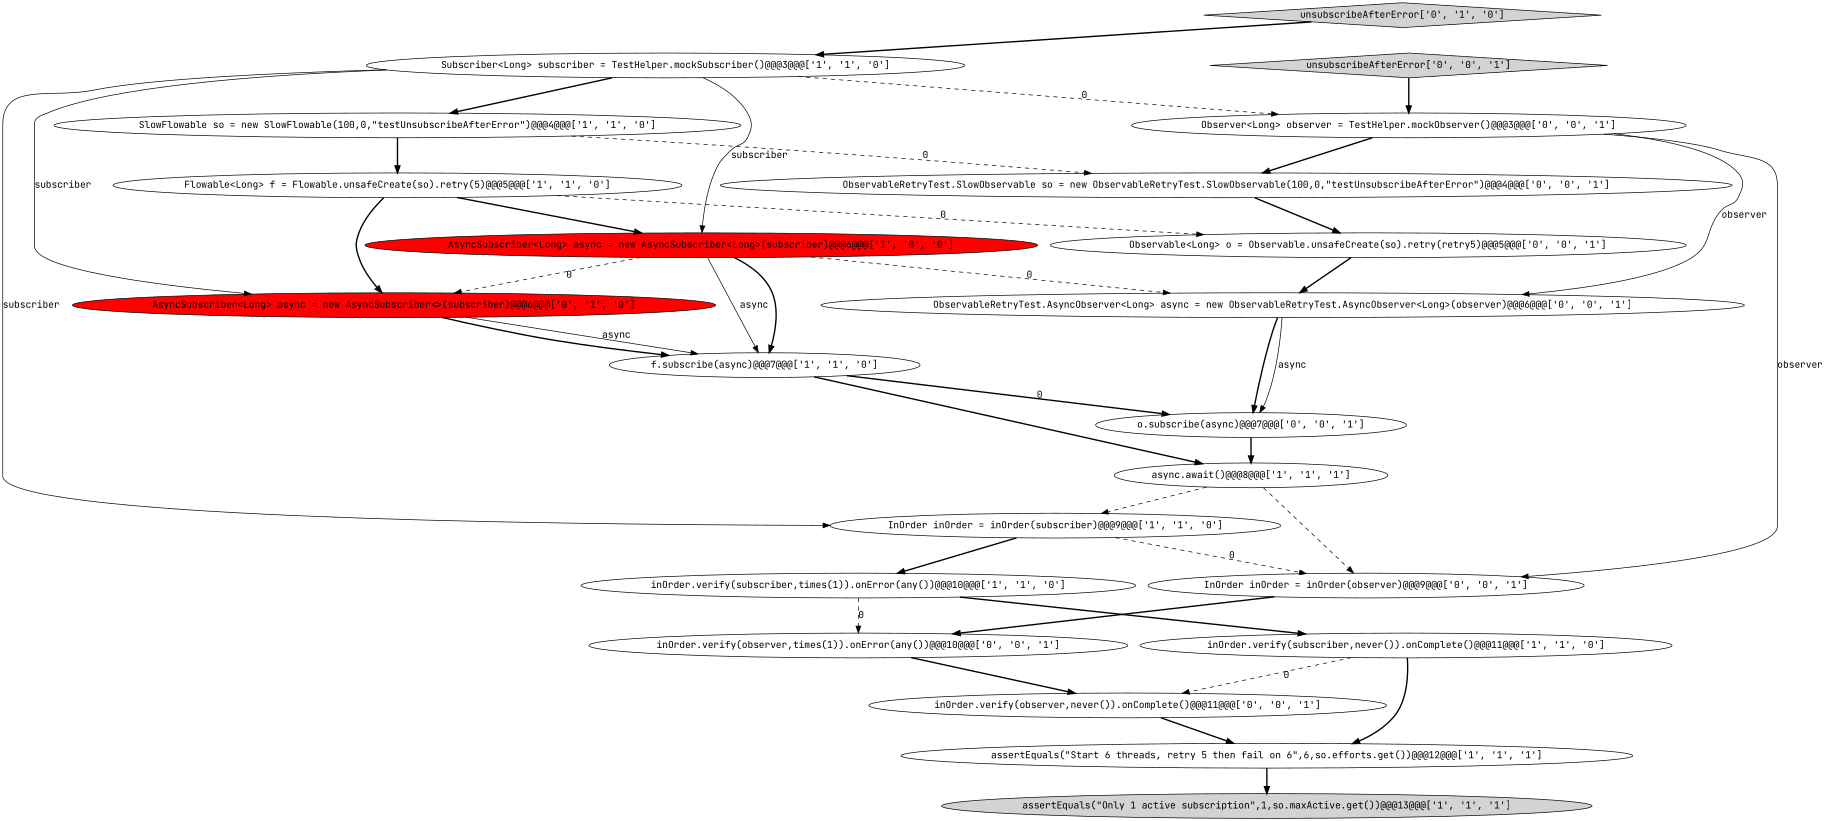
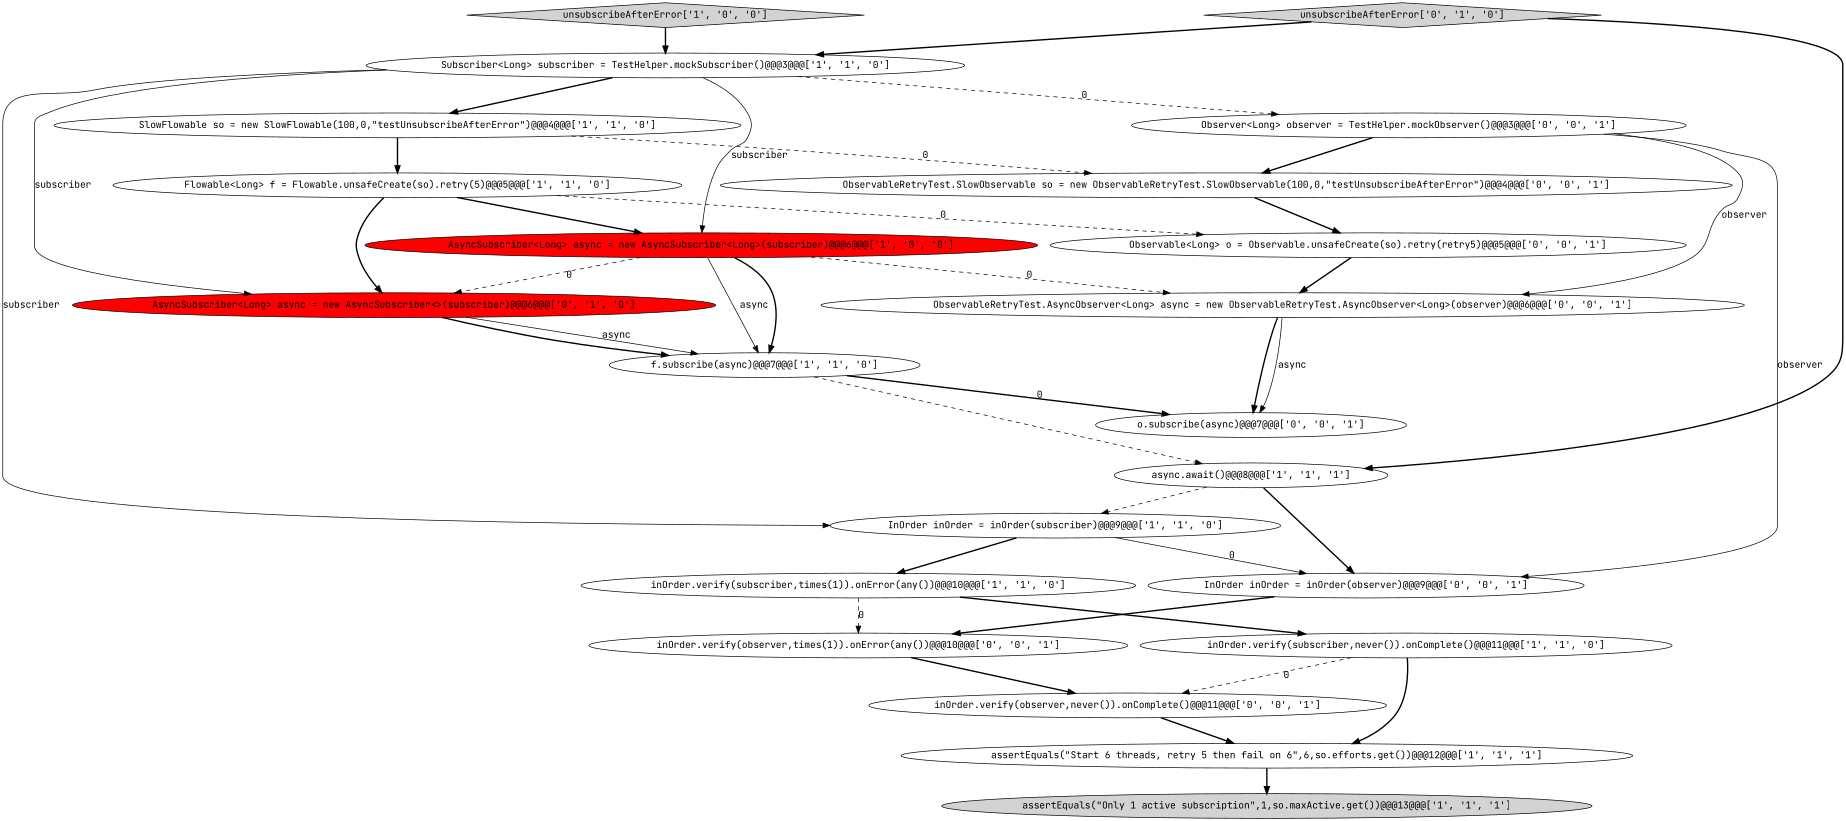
none -> (665, 15)
(1409, 65) -> none
(1005, 420) -> (1005, 420)
(1251, 447) -> (1843, 305)
(1306, 528) -> (1306, 528)
(1207, 555) -> (1207, 555)
